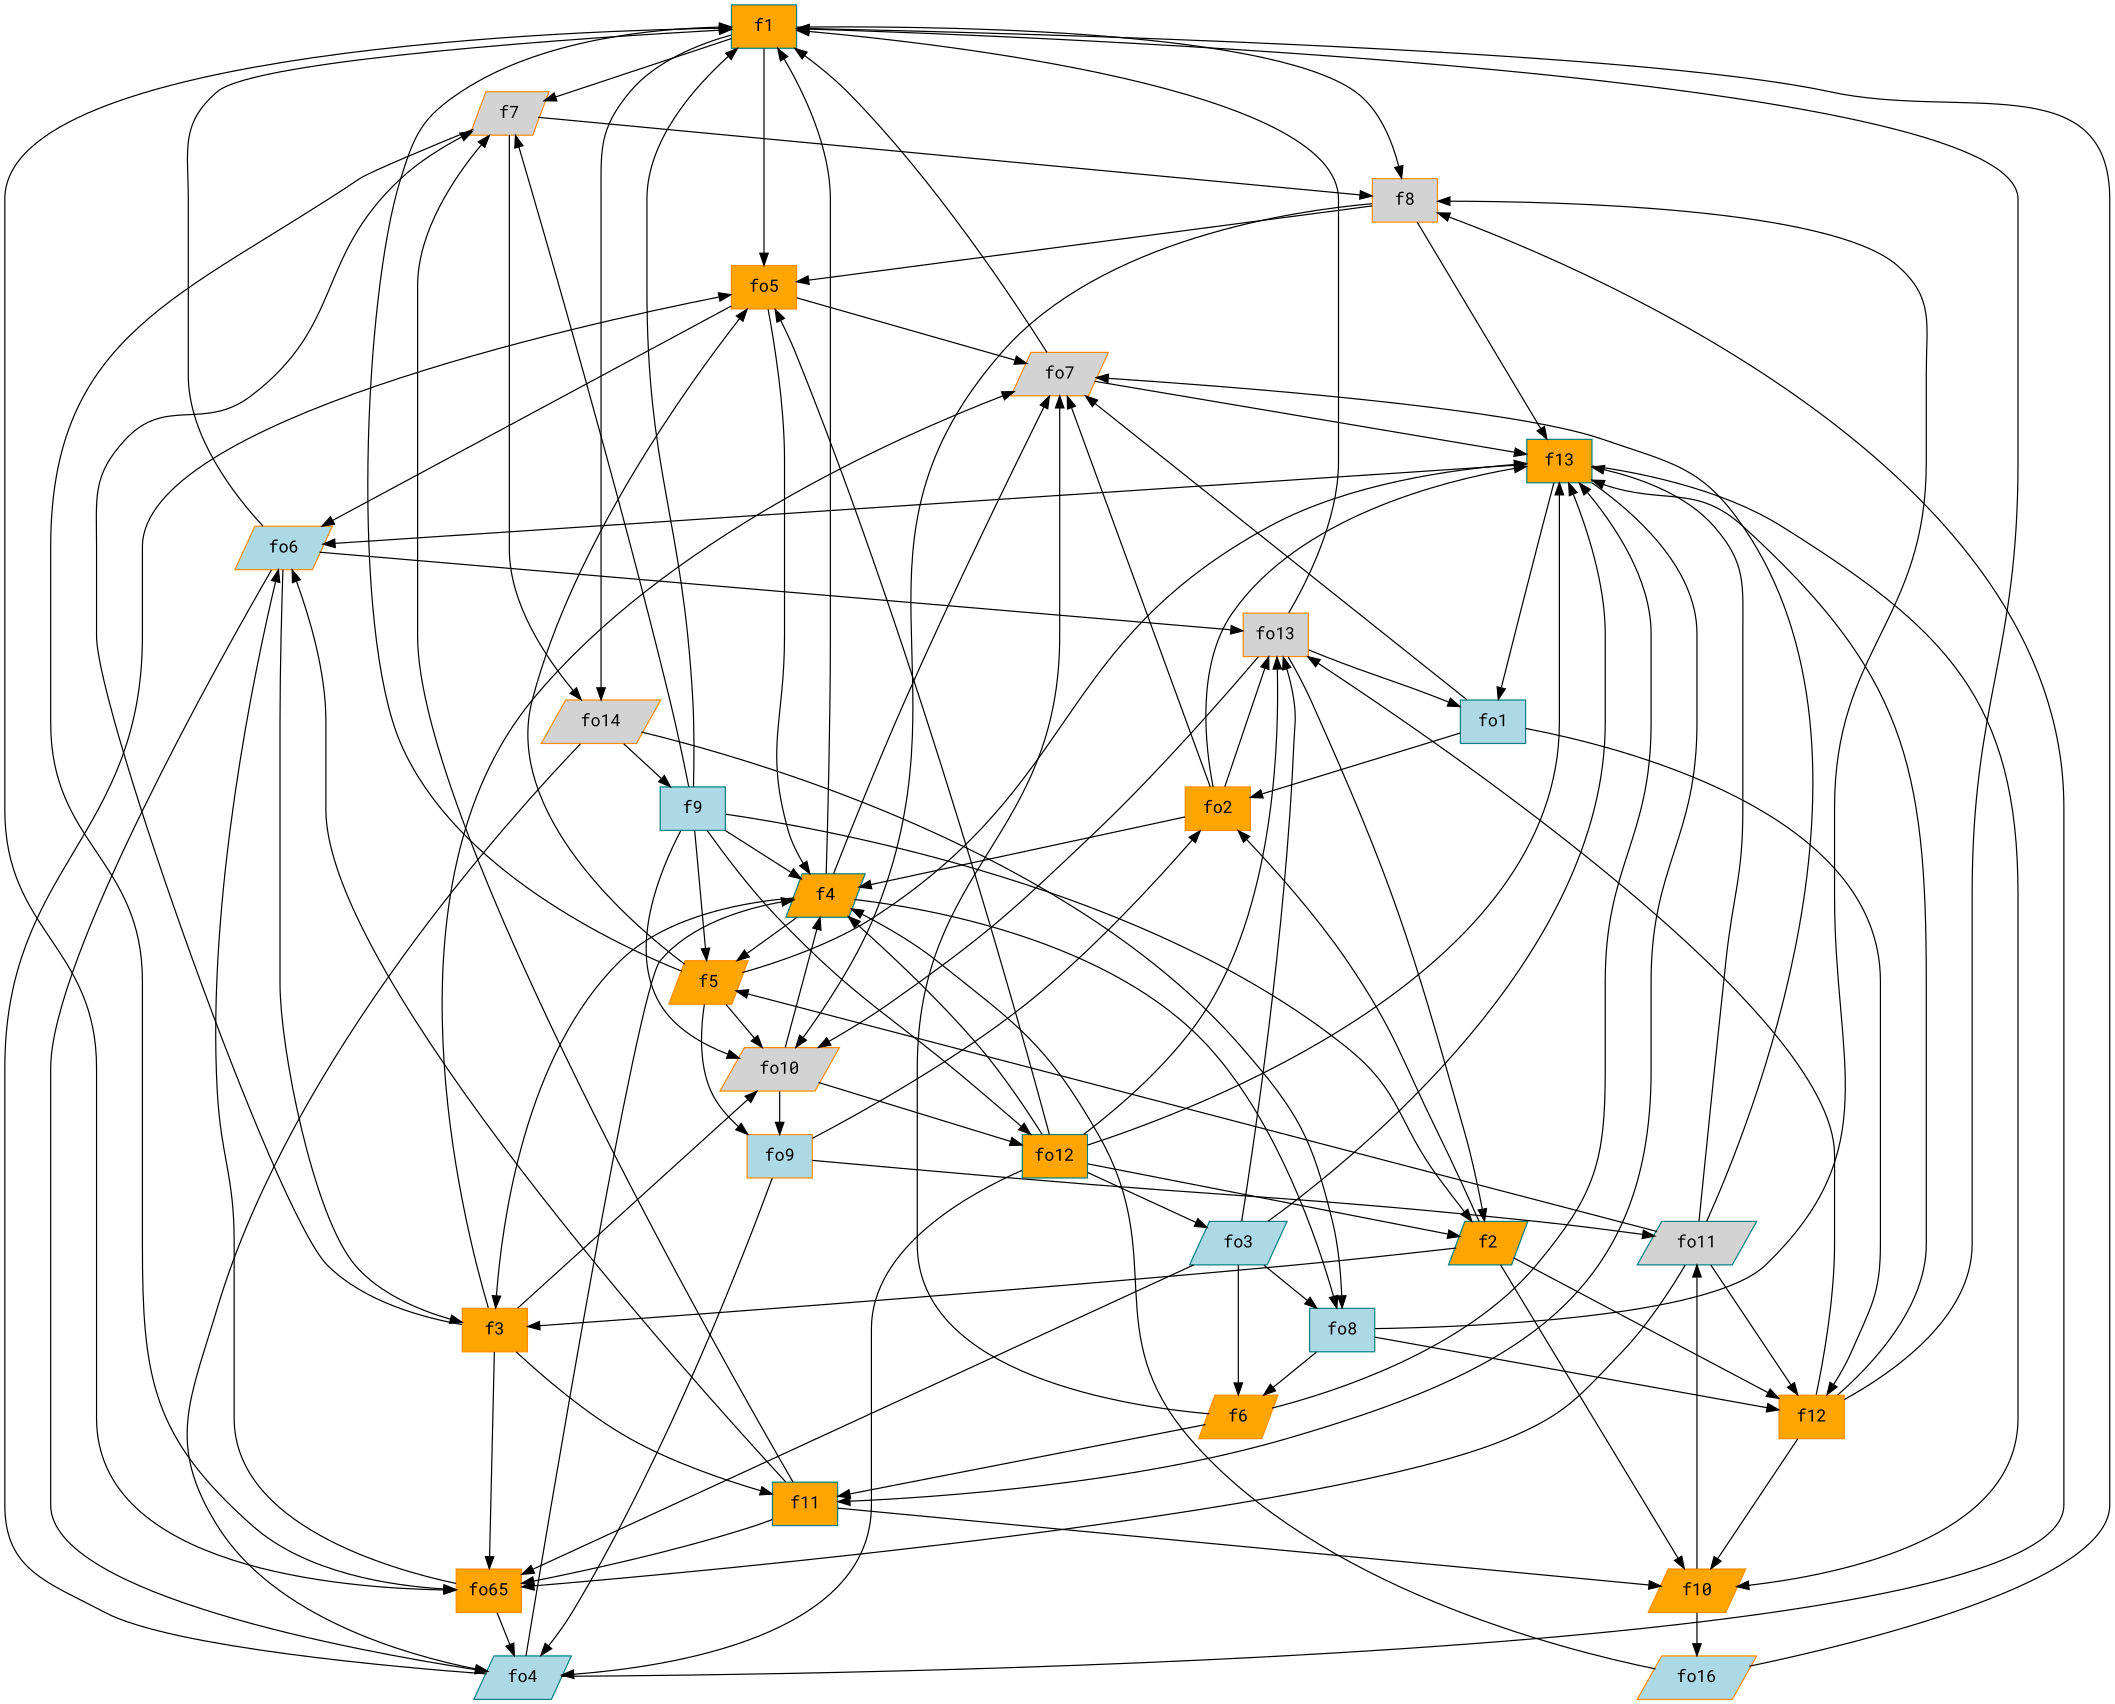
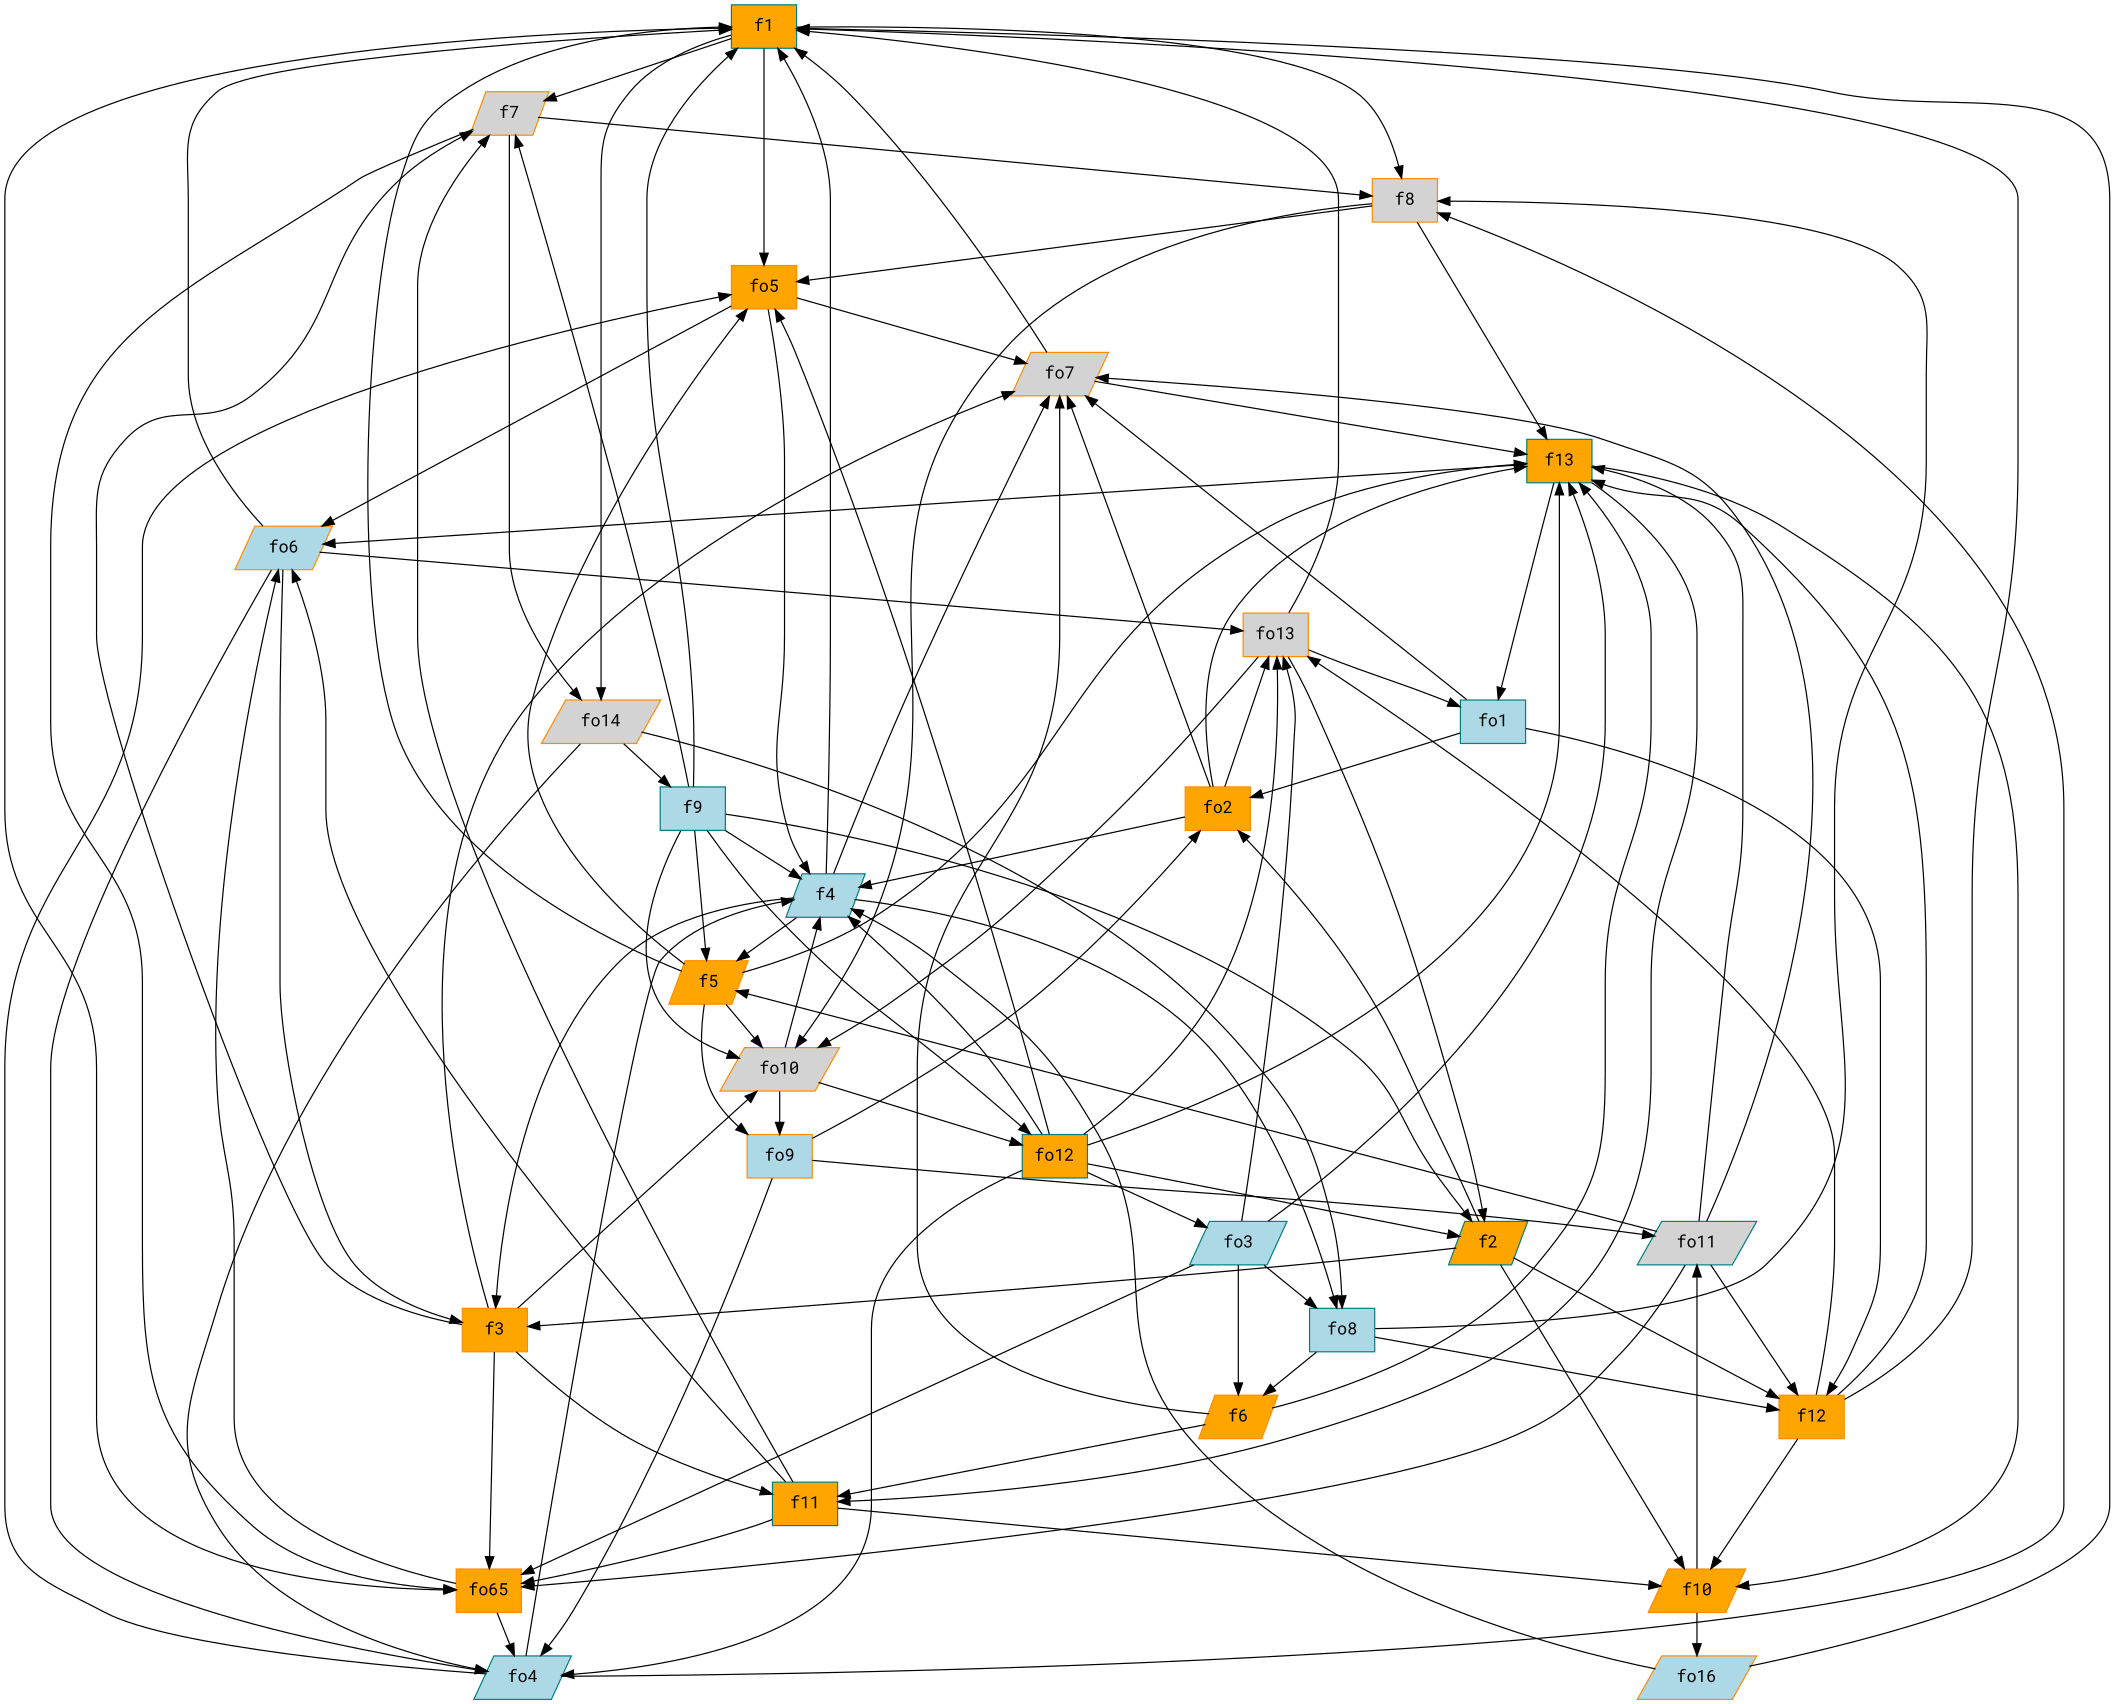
(826, 896) -> (826, 896)
